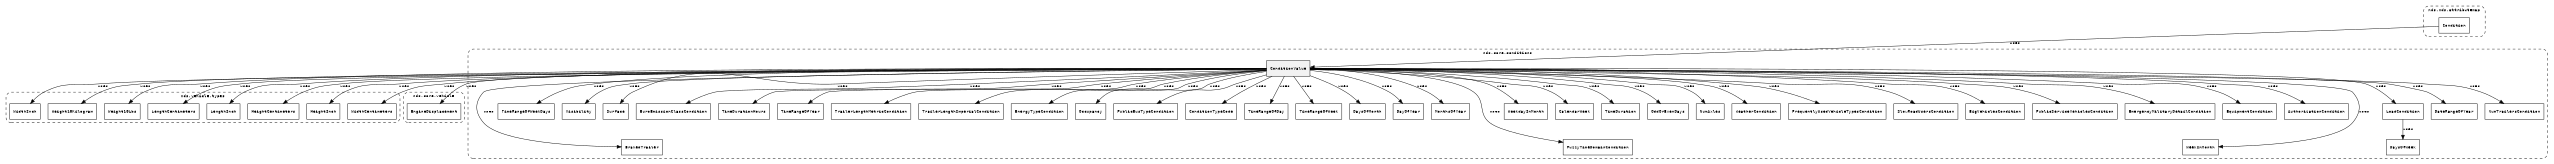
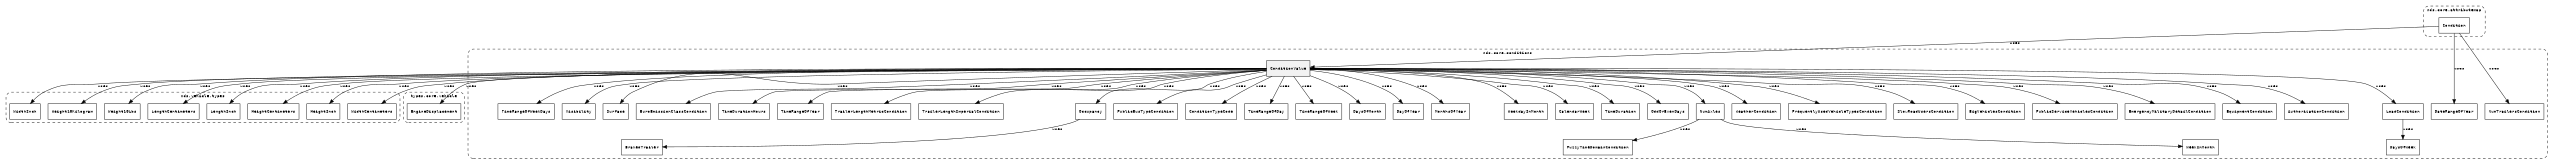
(2454, 10) -> (2454, 10)
(1878, 72) -> (2454, 66)
(1907, 74) -> (2483, 67)
(1446, 81) -> (1669, 131)
(2218, 81) -> (1949, 139)
(574, 84) -> (874, 143)
(434, 96) -> (434, 96)
(1039, 112) -> none
